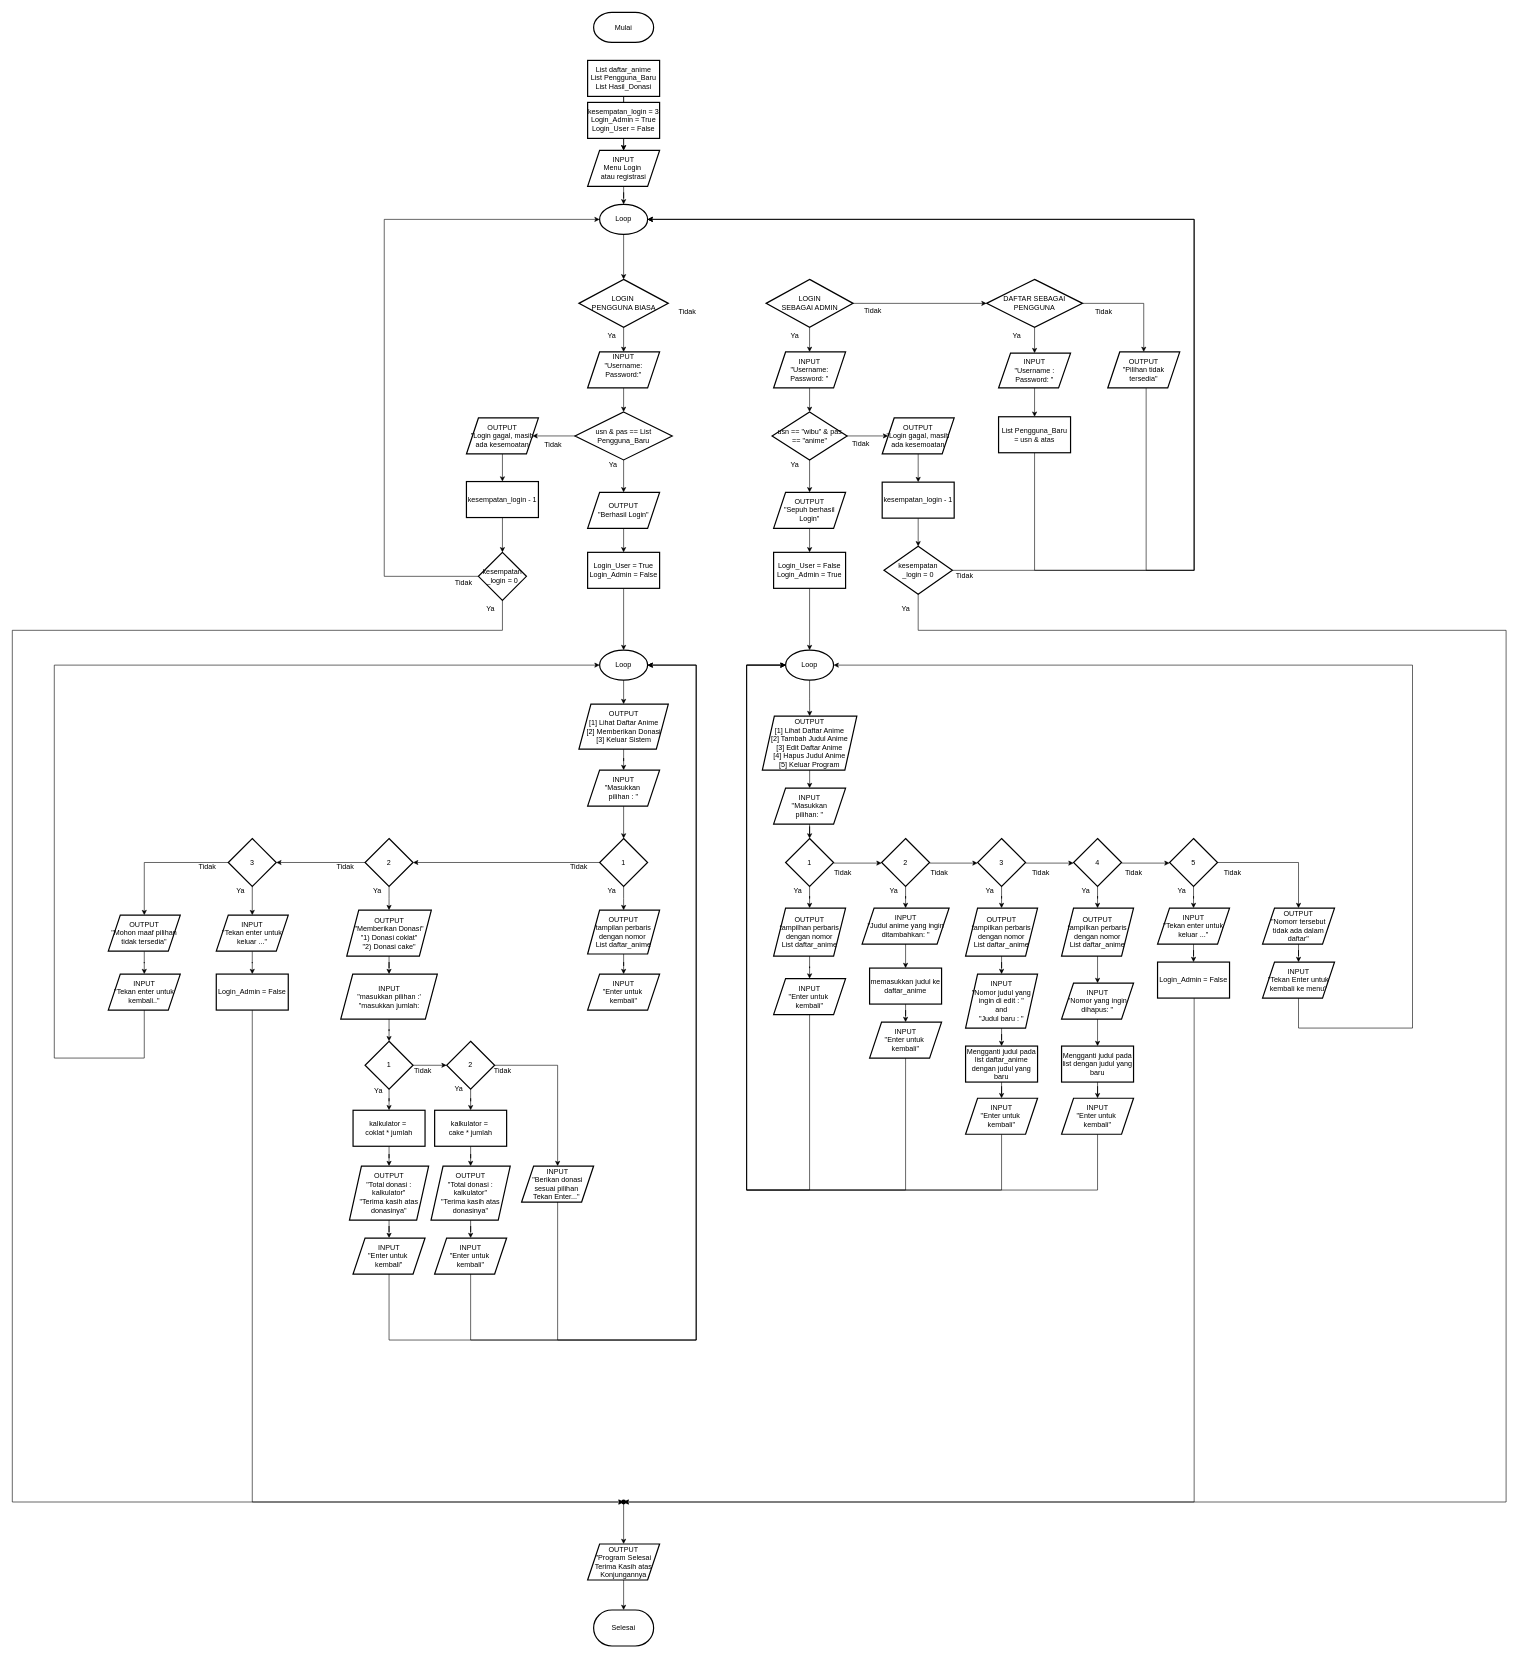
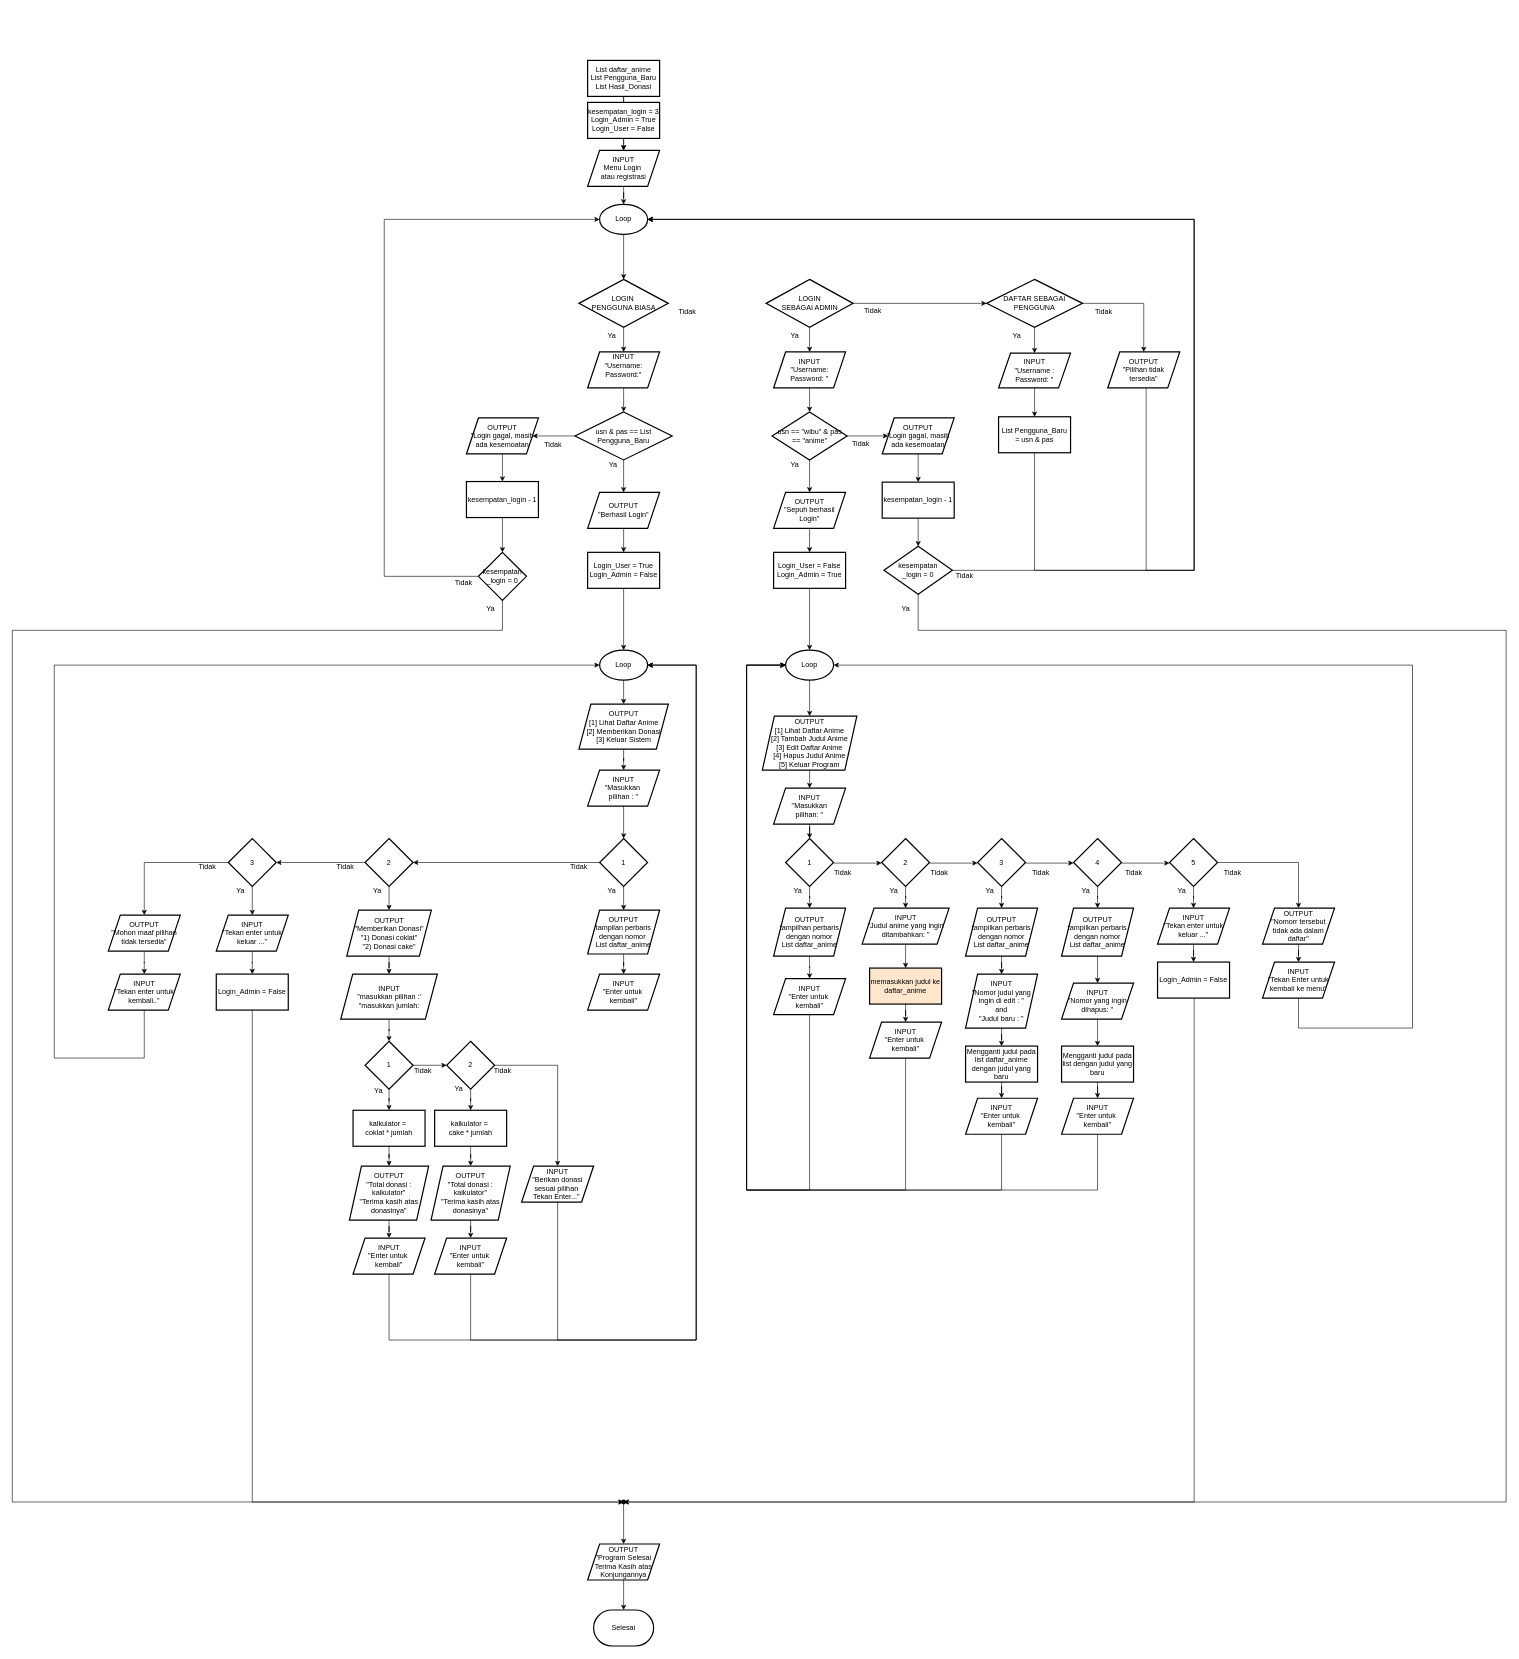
(624, 27) -> none
(1035, 435) -> (1035, 435)
(906, 986) -> (906, 986)
